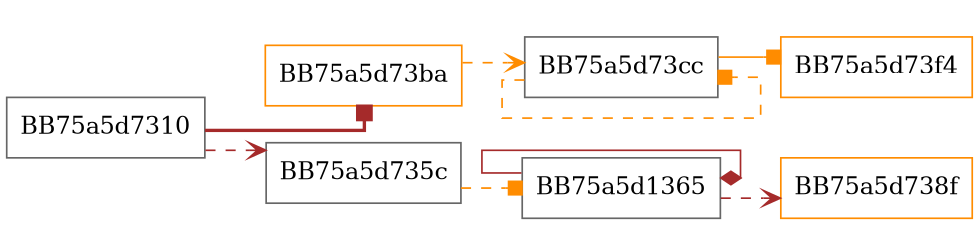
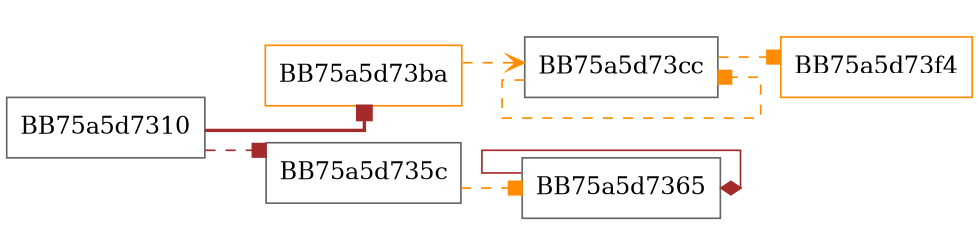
(741, 57) -> (741, 57)
(227, 150) -> (227, 150)
(621, 188) -> (621, 188)
(877, 188) -> none
